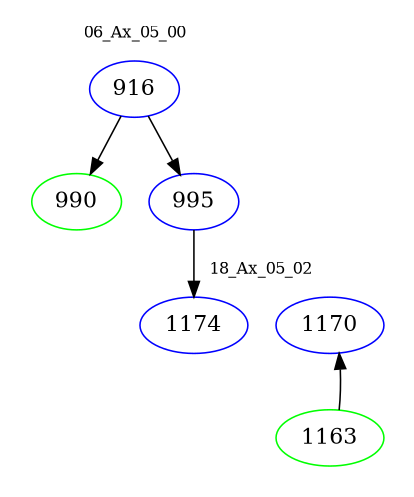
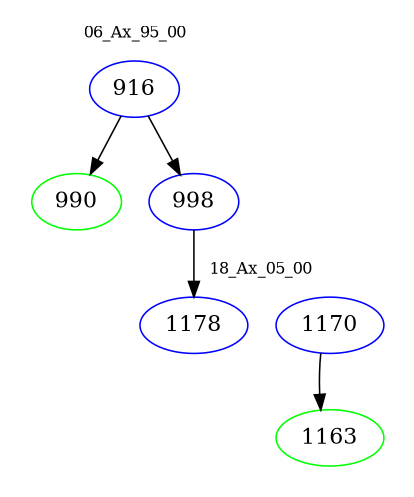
(135, 34) -> (135, 34)
(194, 202) -> (194, 202)
(261, 270) -> (261, 270)
(194, 325) -> (194, 325)
(340, 390) -> (320, 374)
